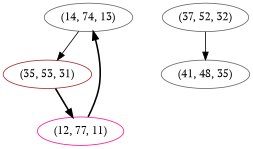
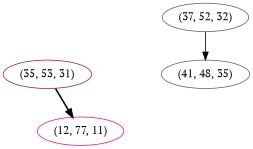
(89, 17) -> none
